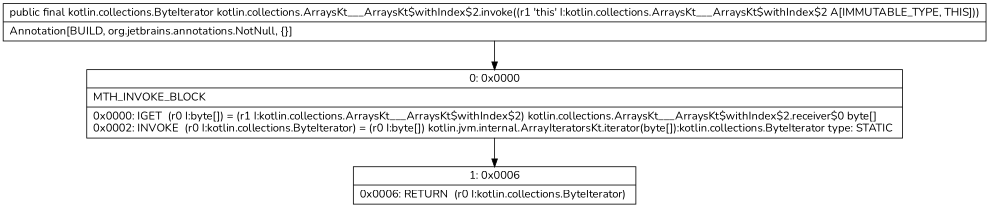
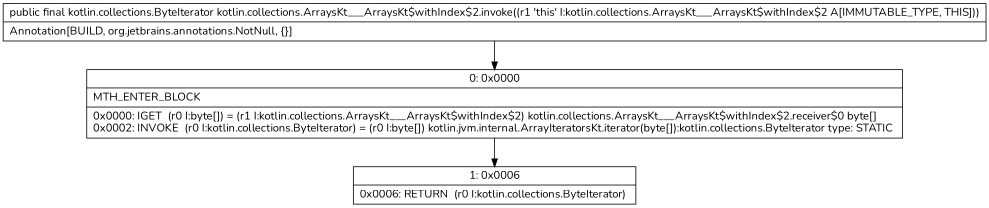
(150, 97) -> (147, 97)
